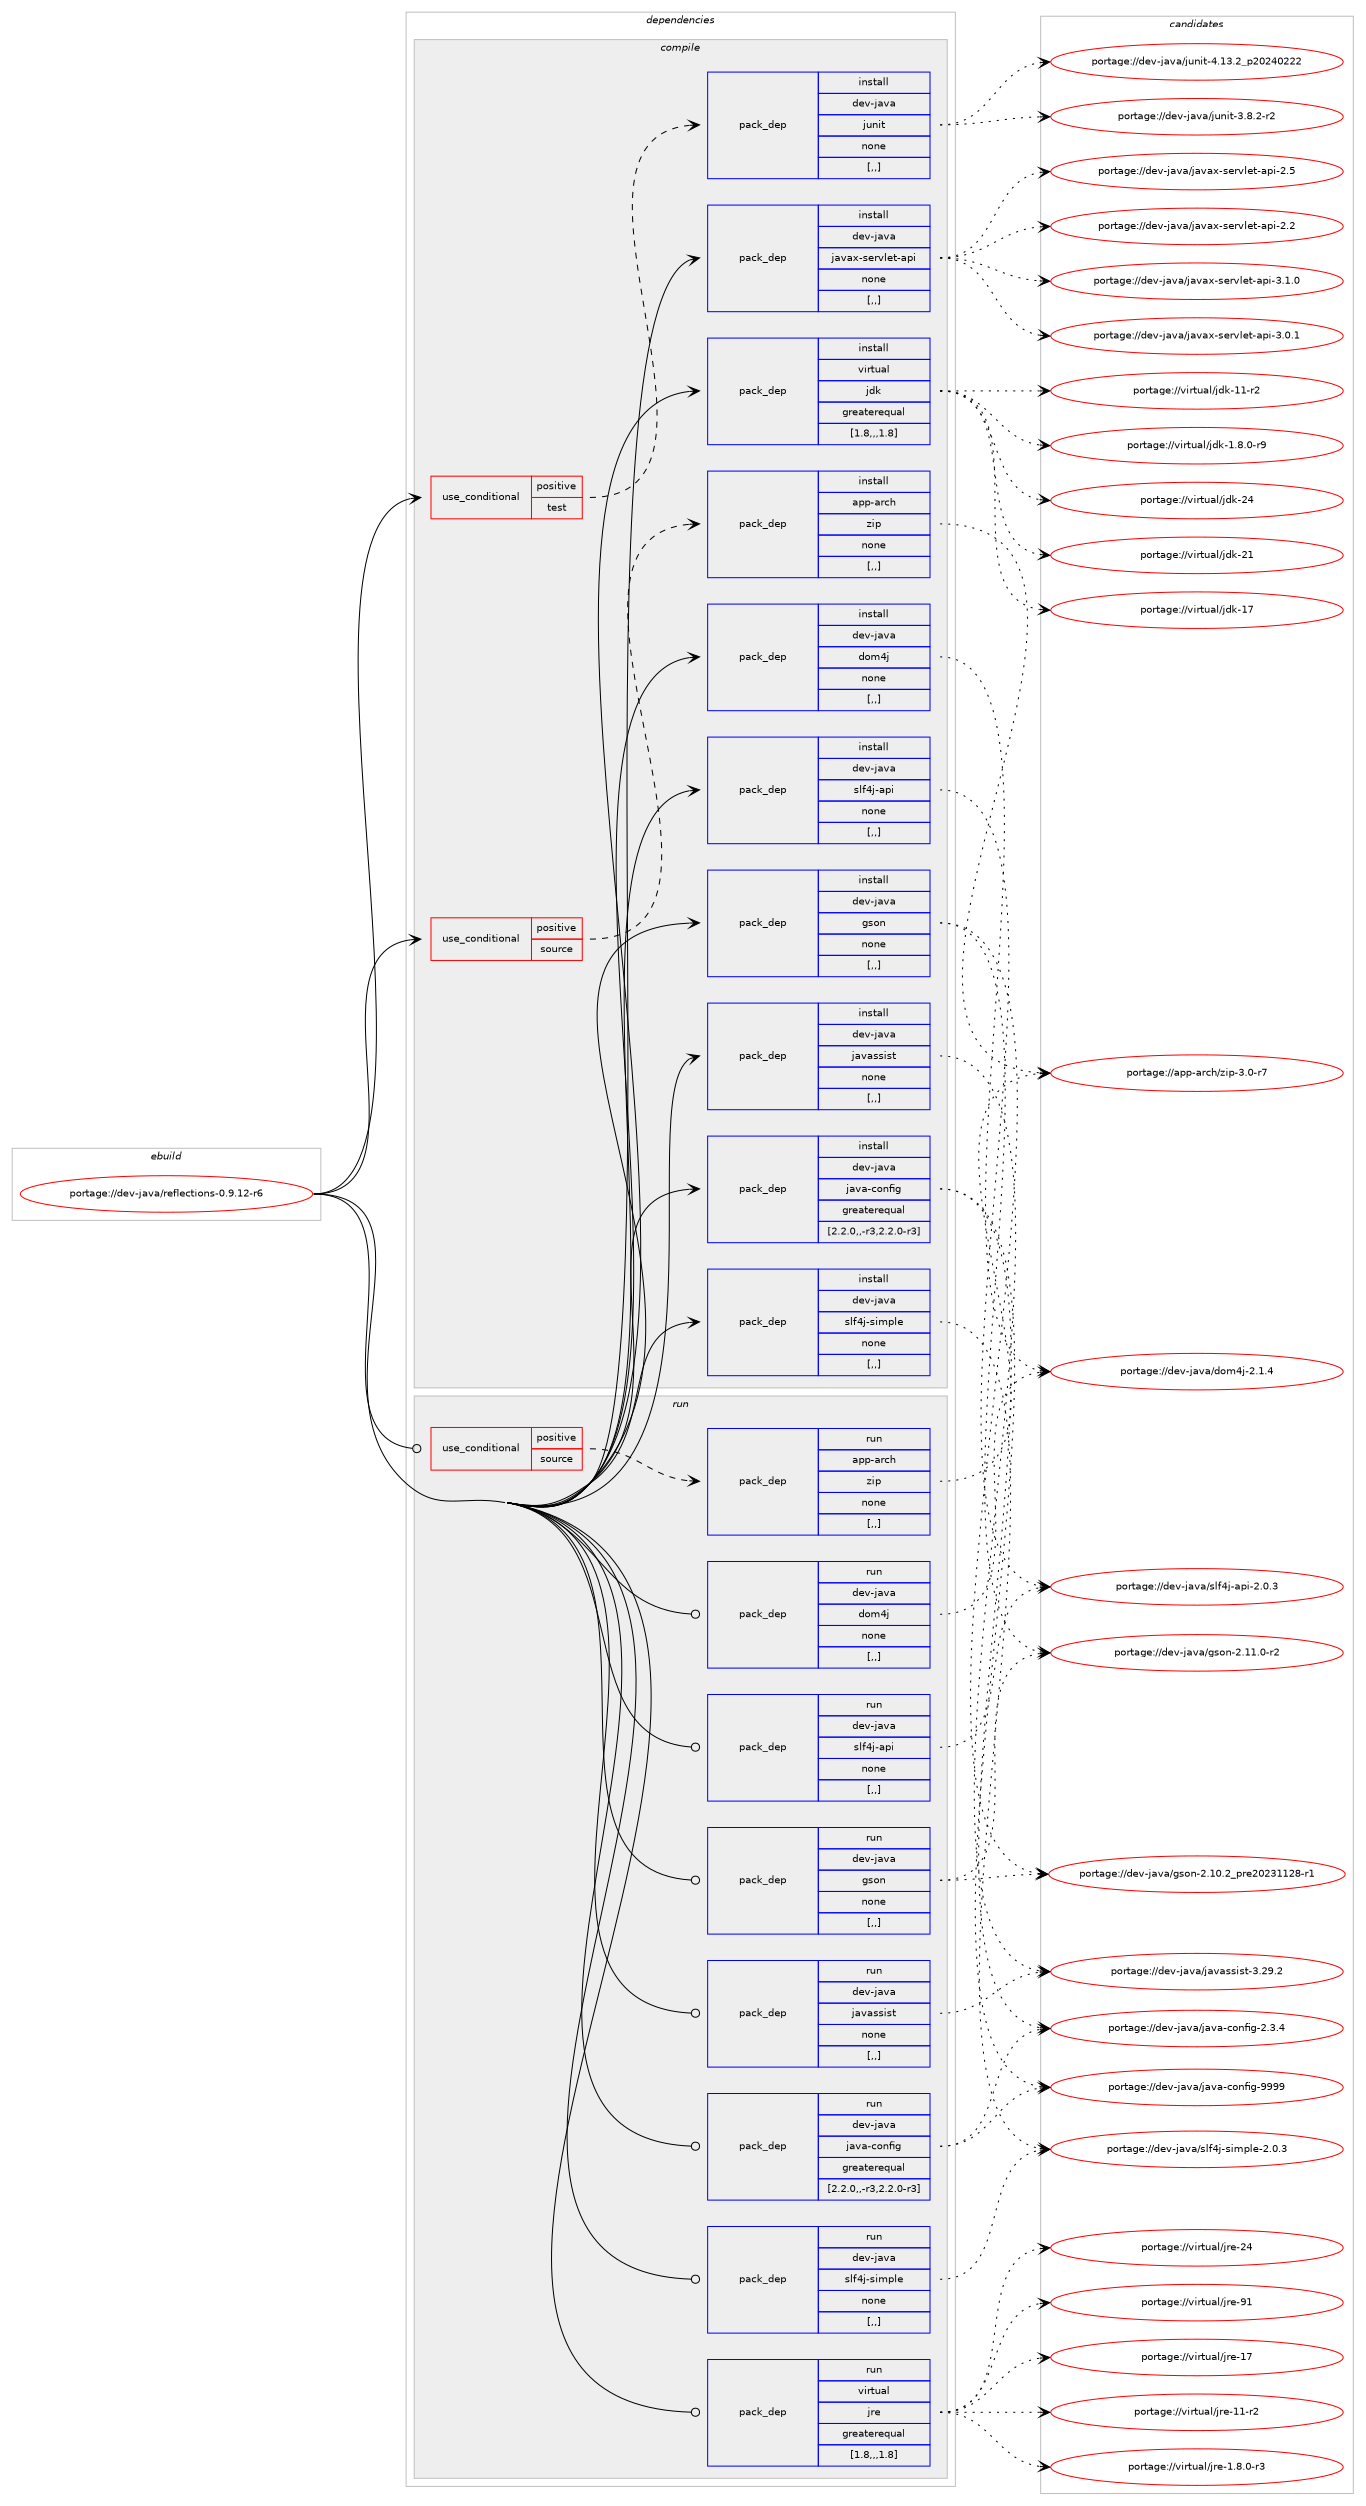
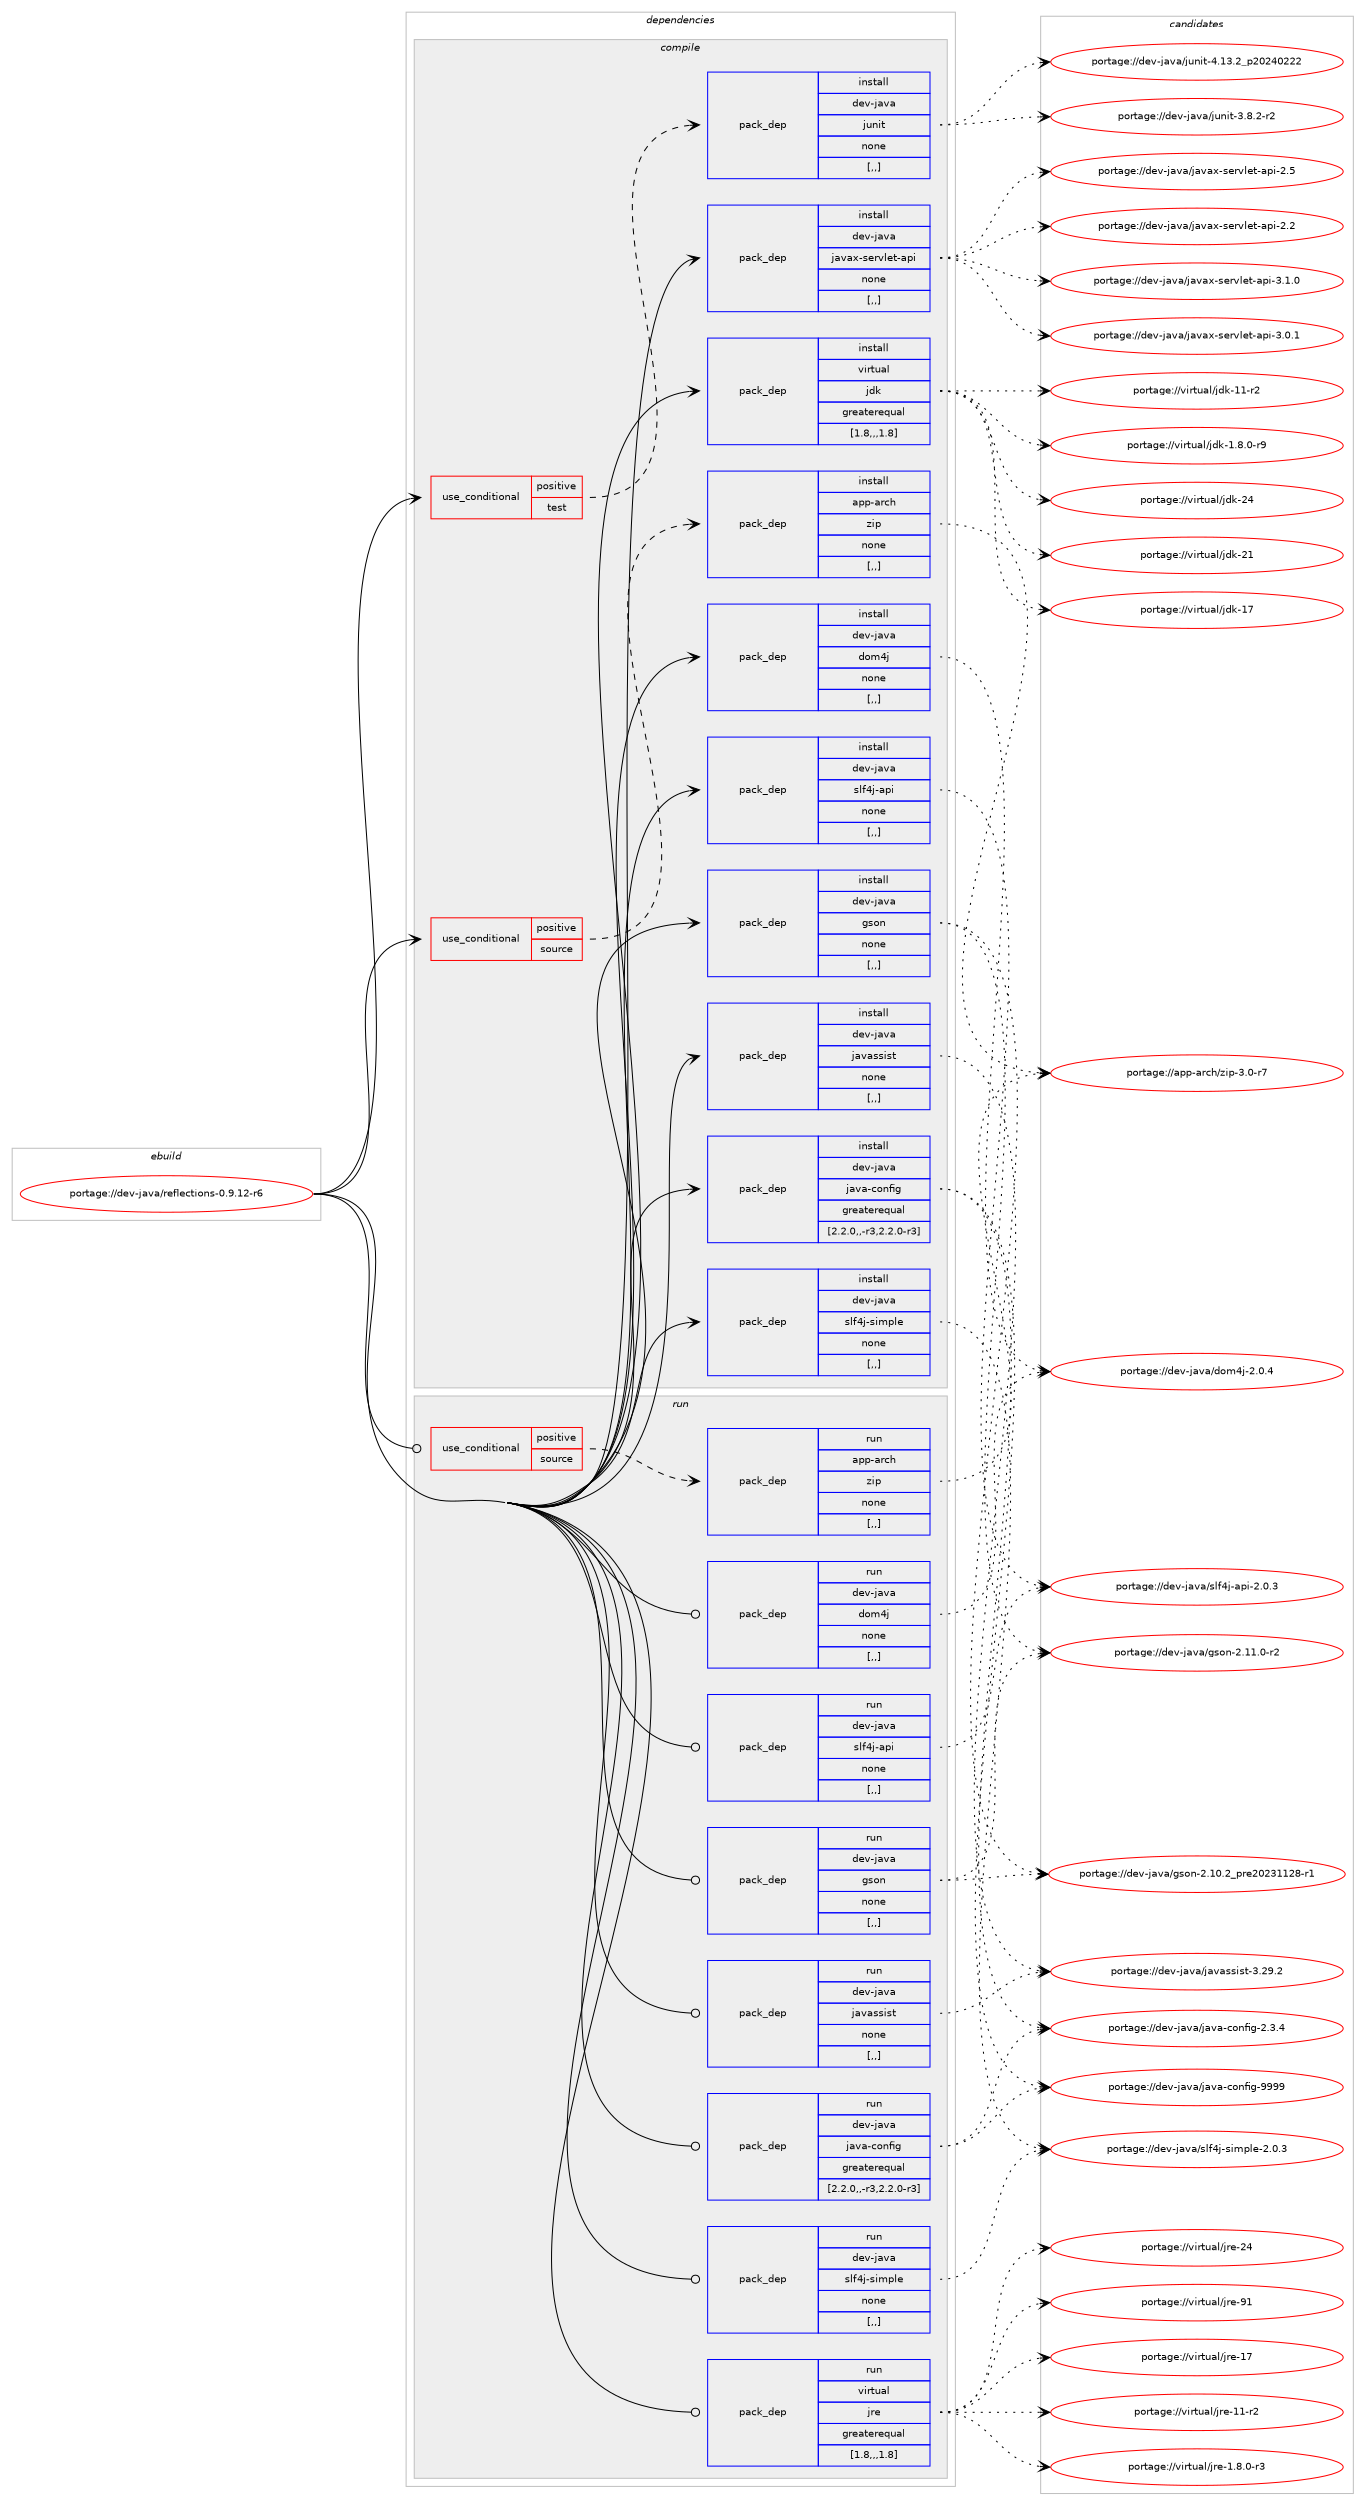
(1197, 1372) -> (1197, 1372)
